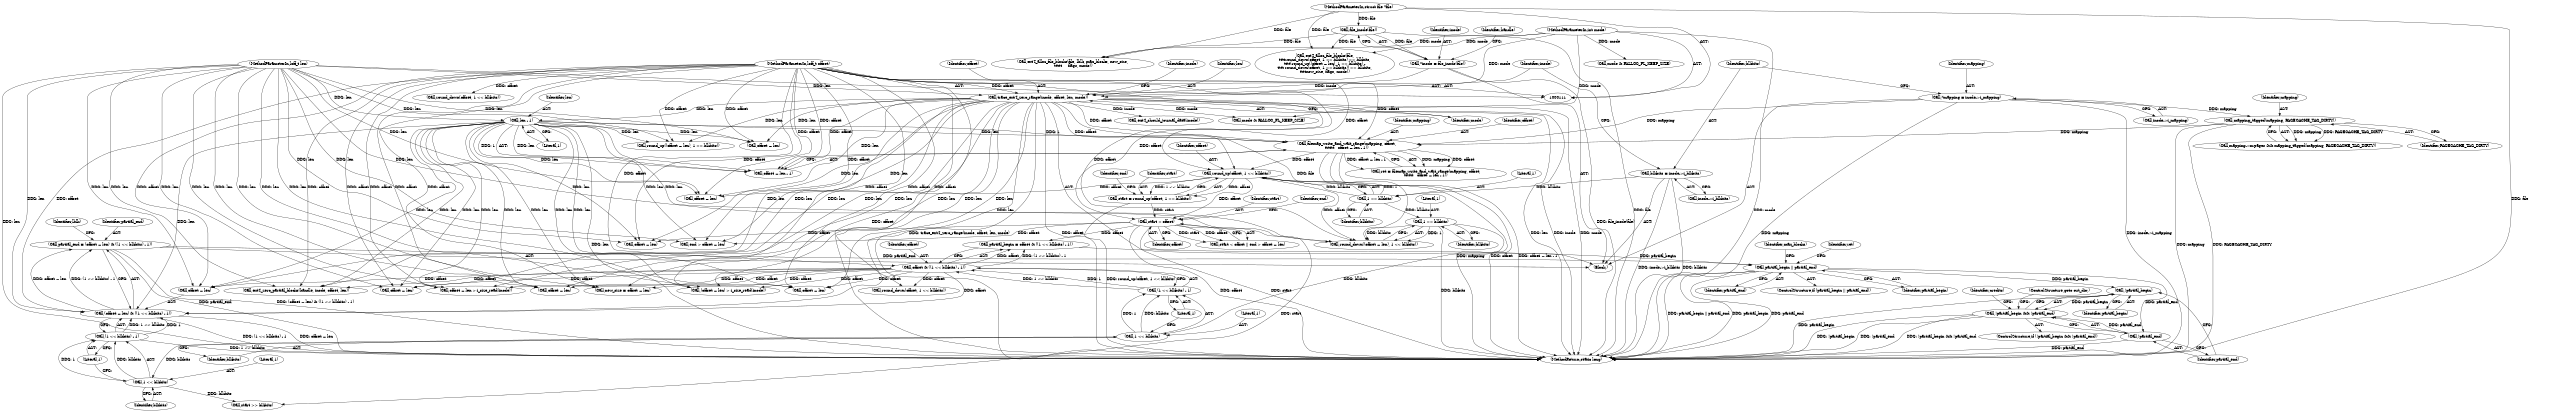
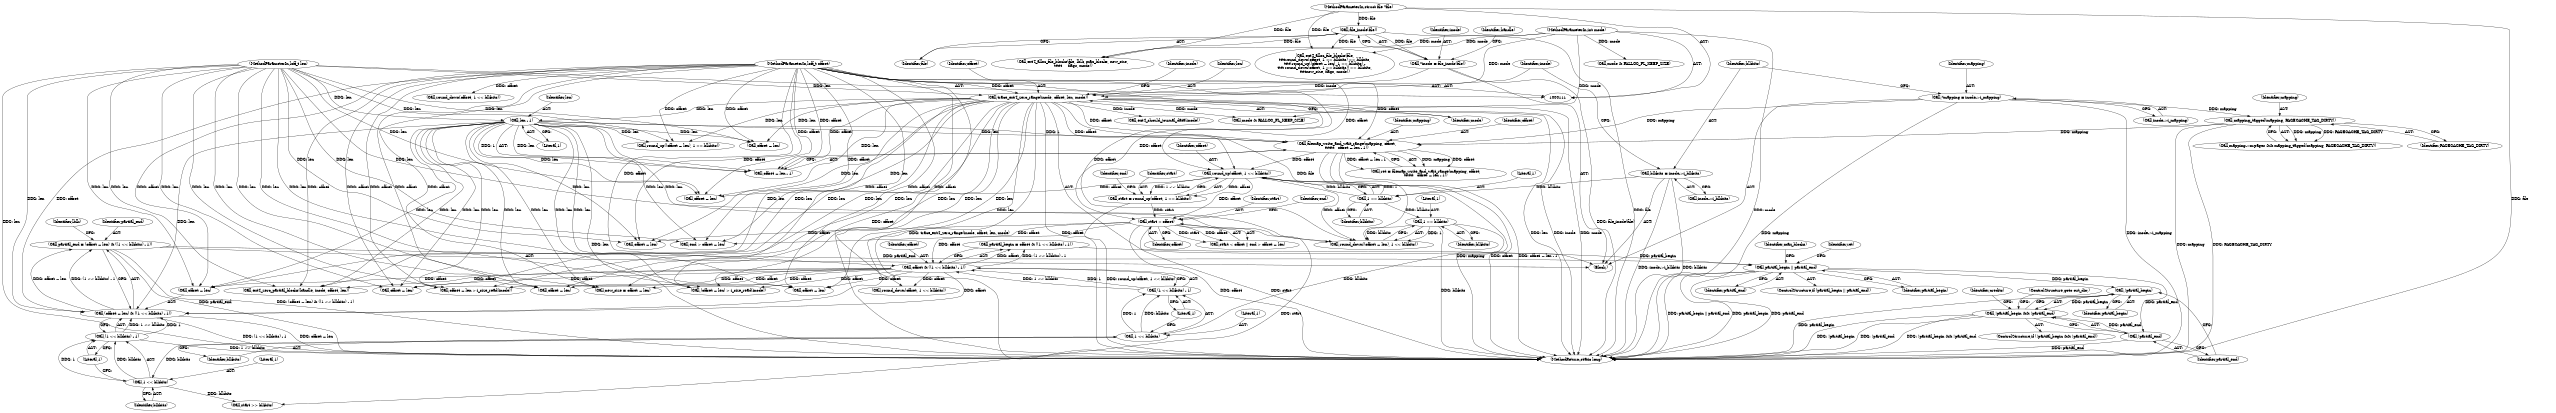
none -> (915, 64)
(1095, 233) -> (1025, 236)
(1238, 233) -> (1238, 233)
